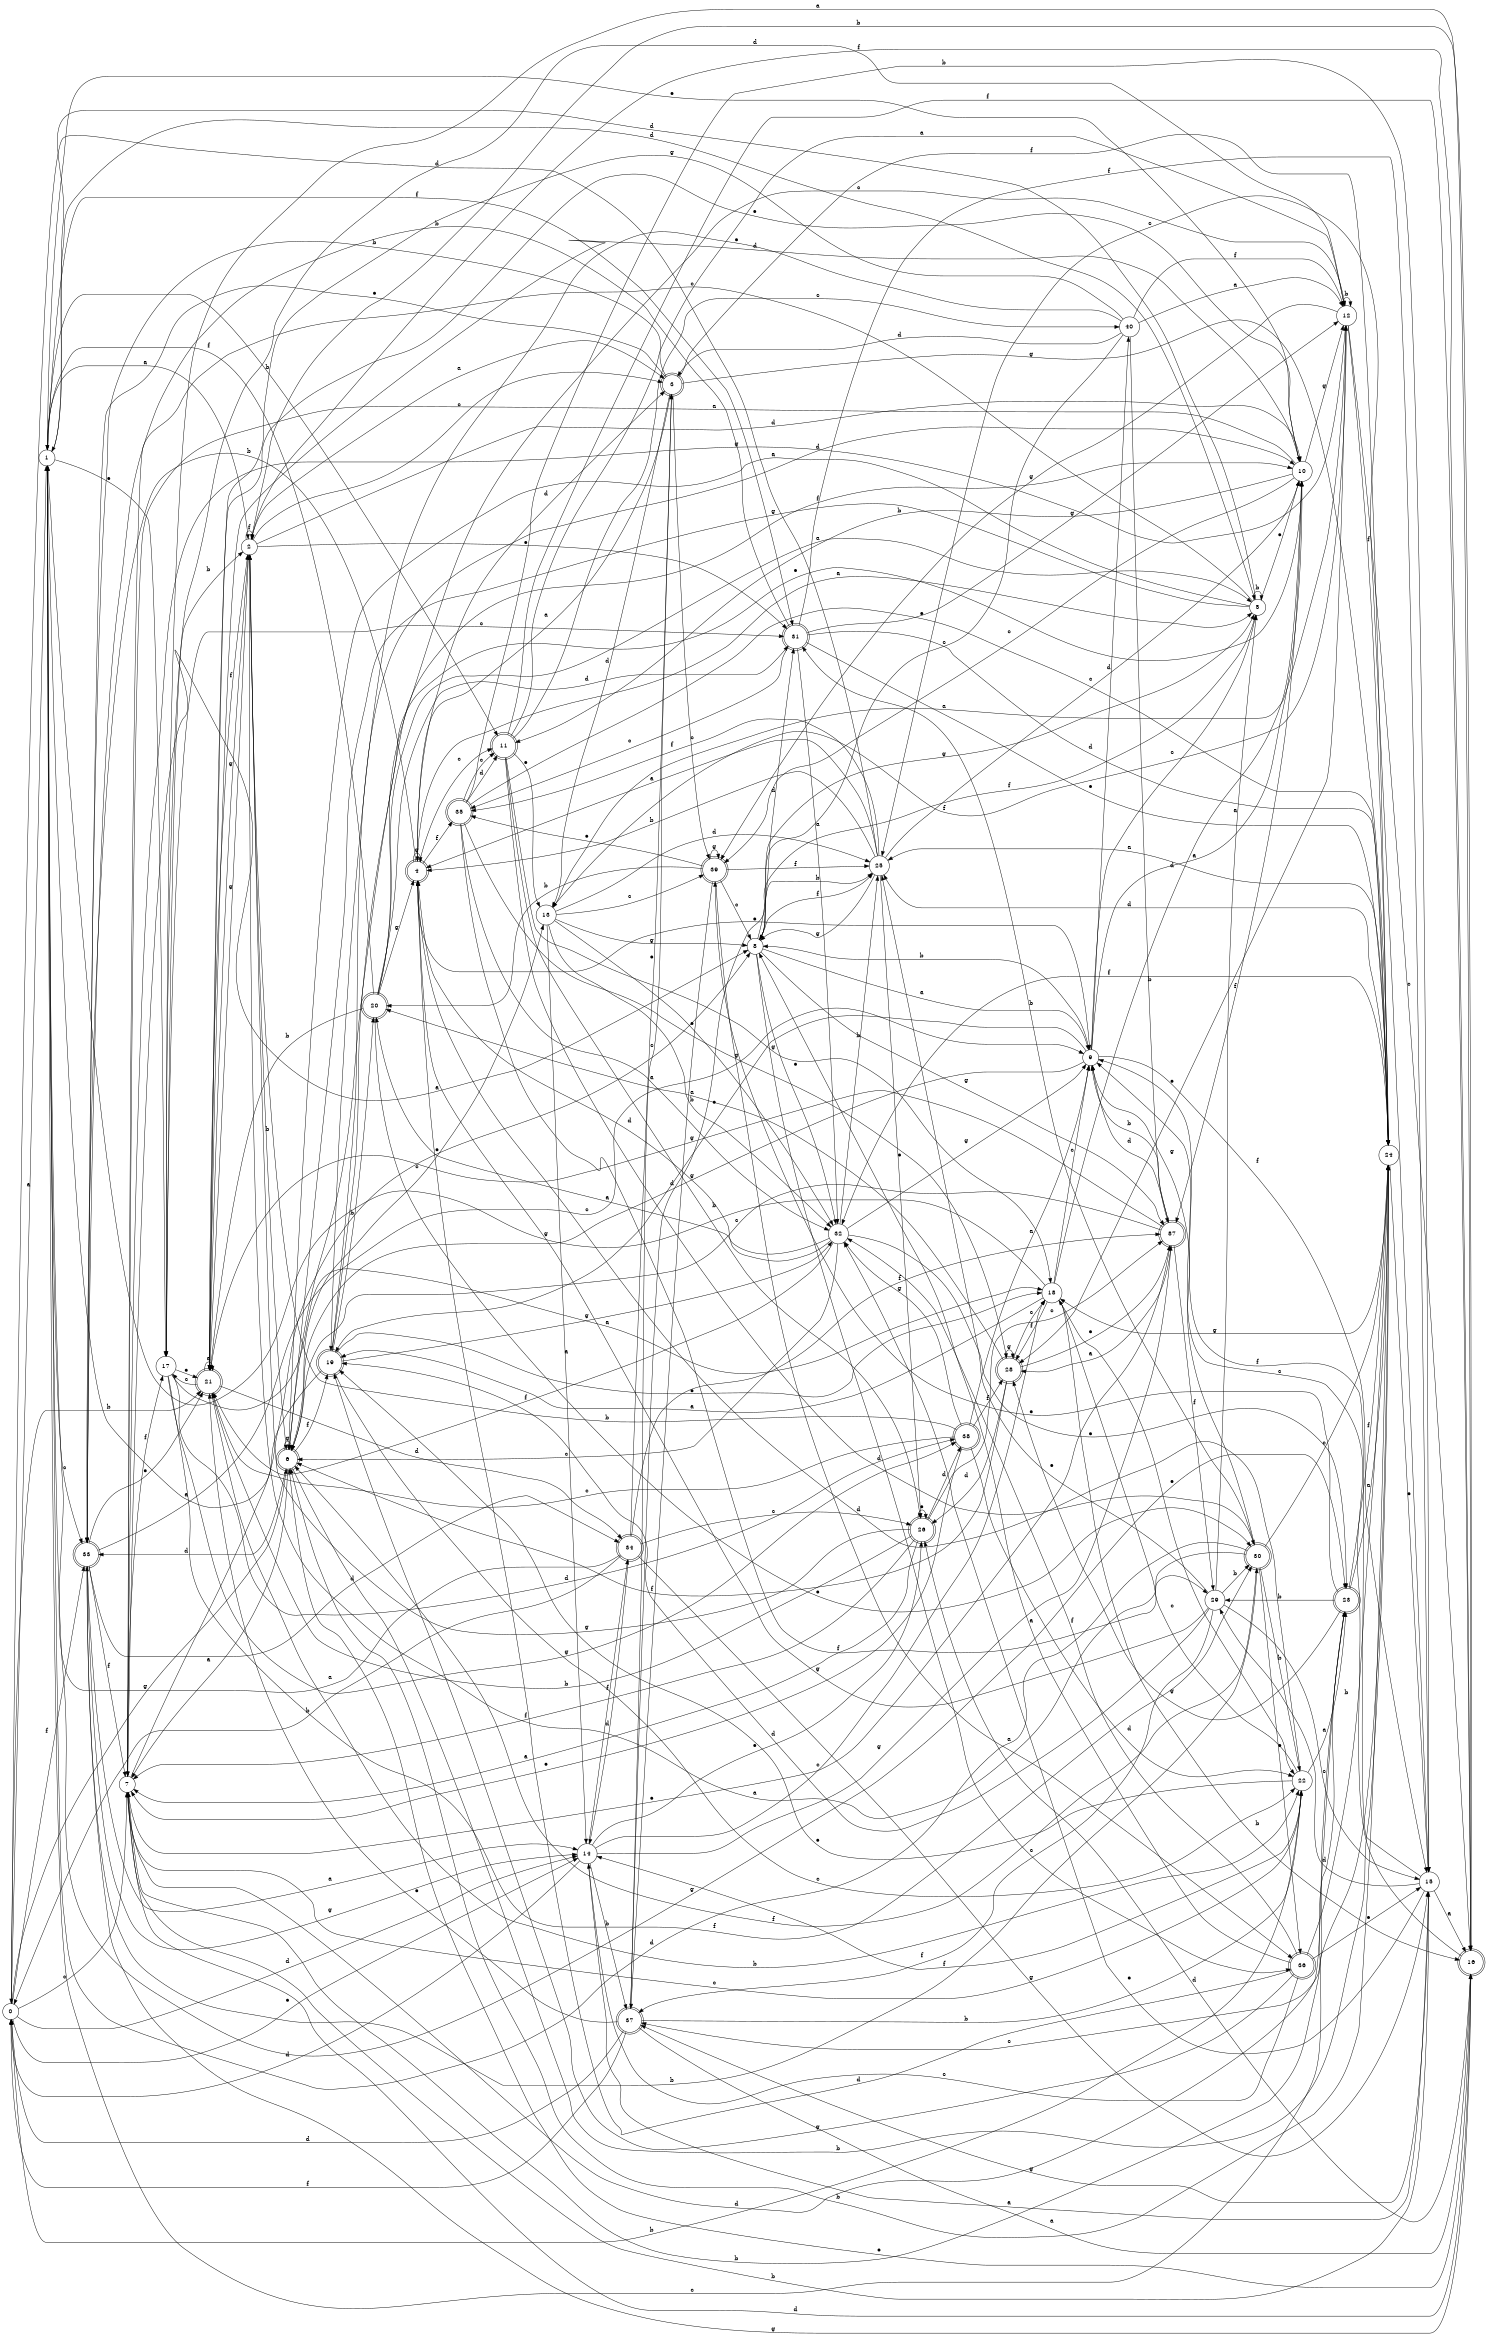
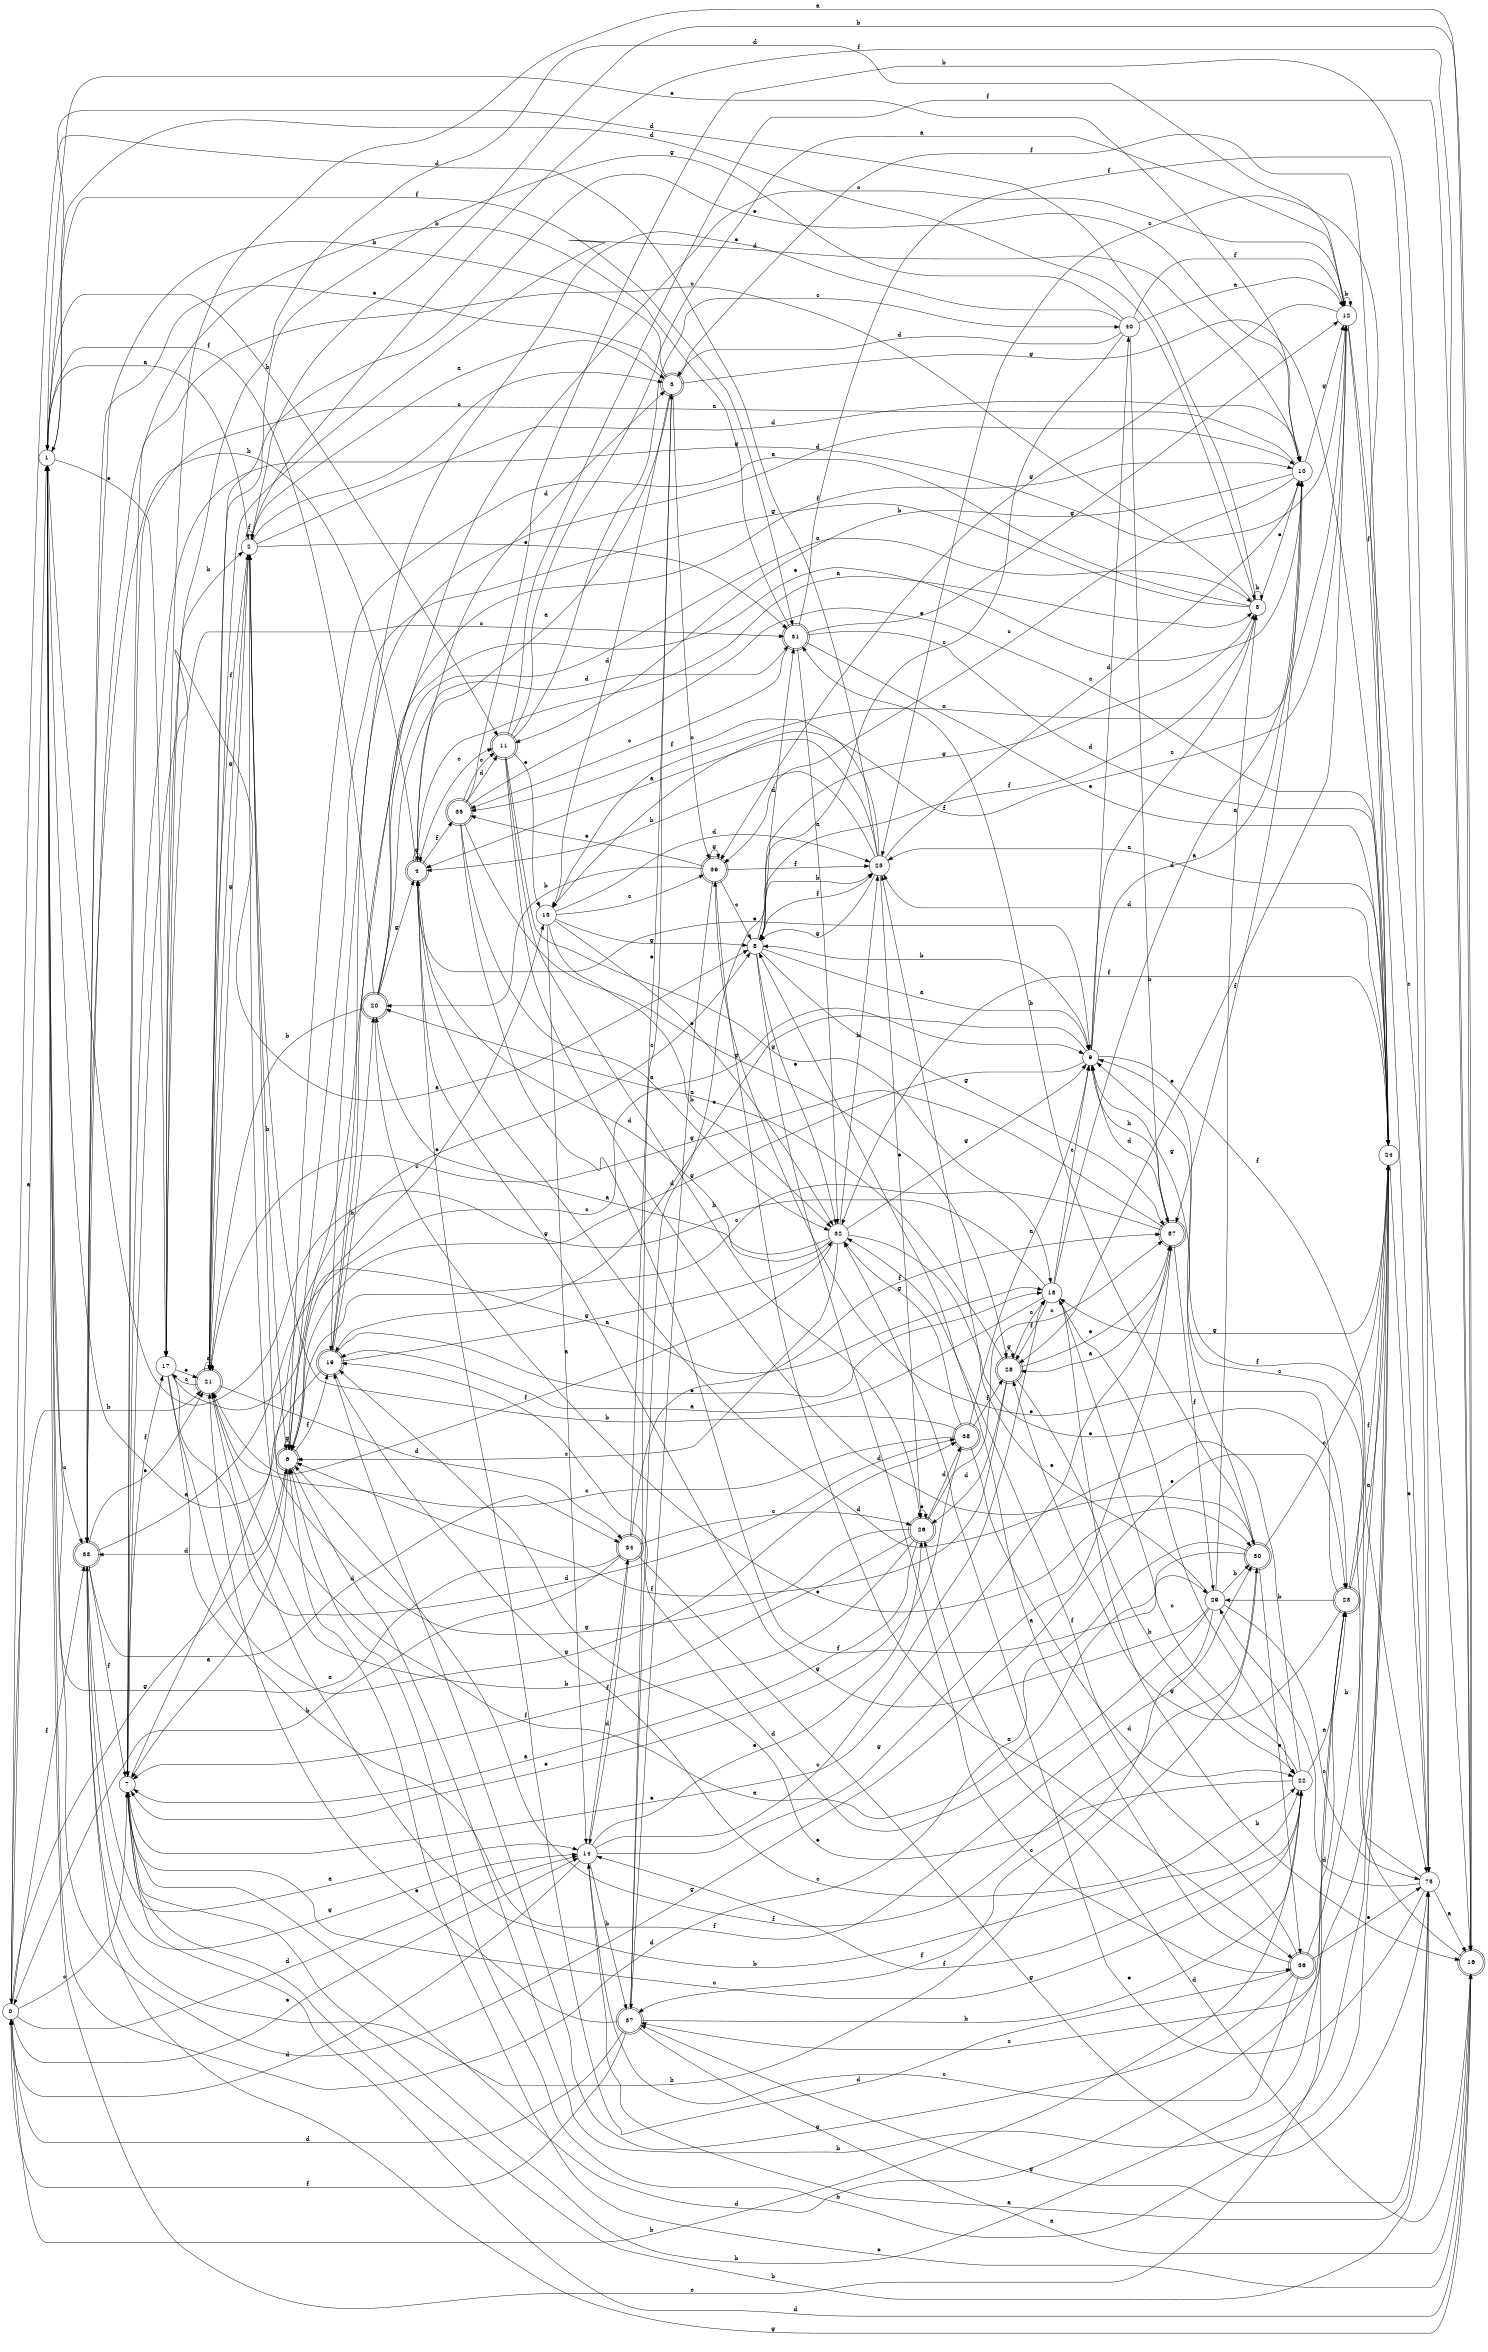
(1280, 1667) -> (1126, 1596)
(1429, 1882) -> (1429, 1882)
